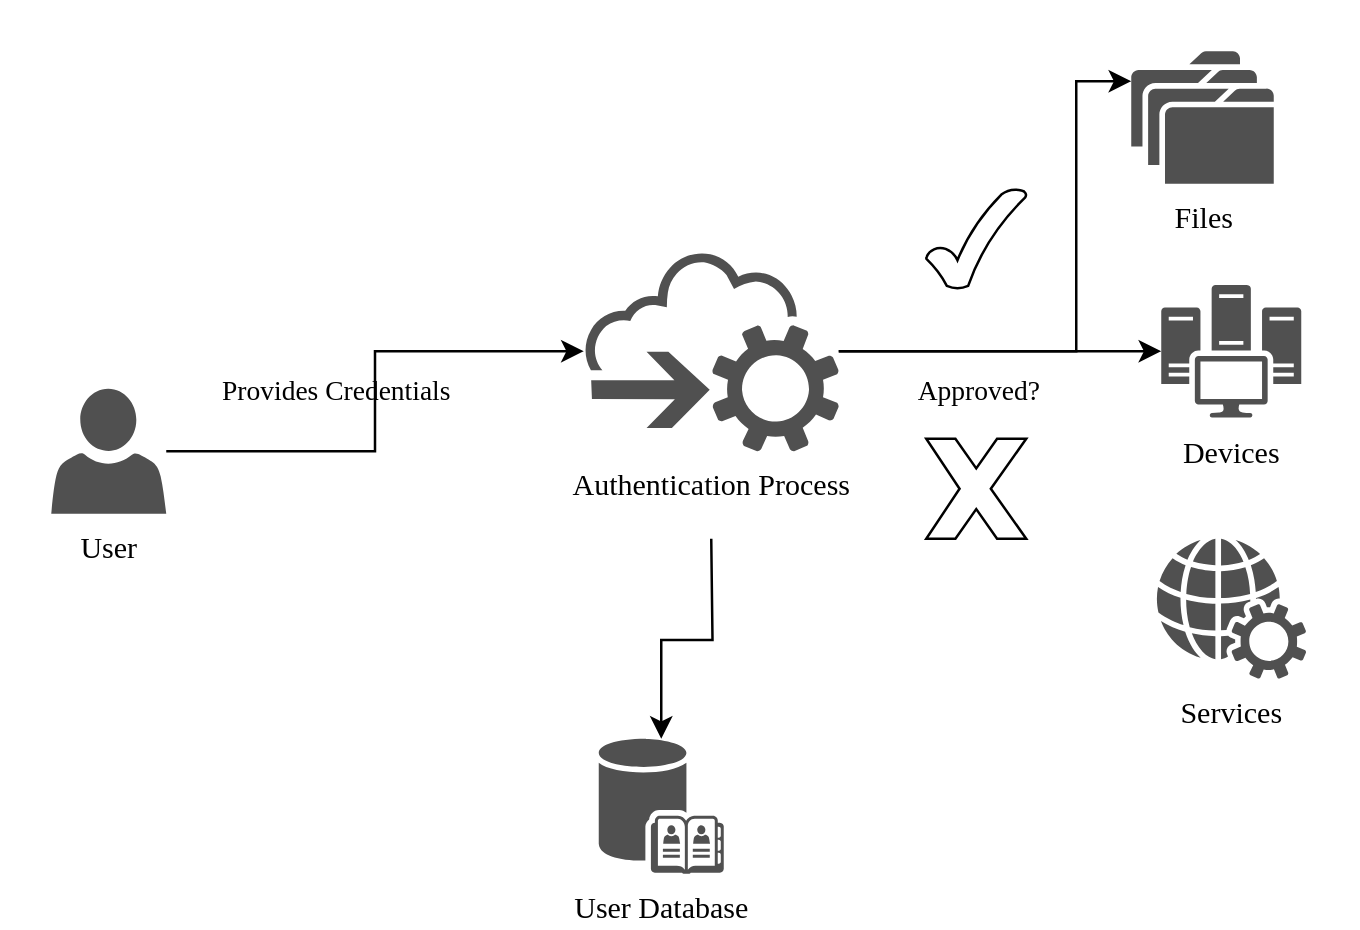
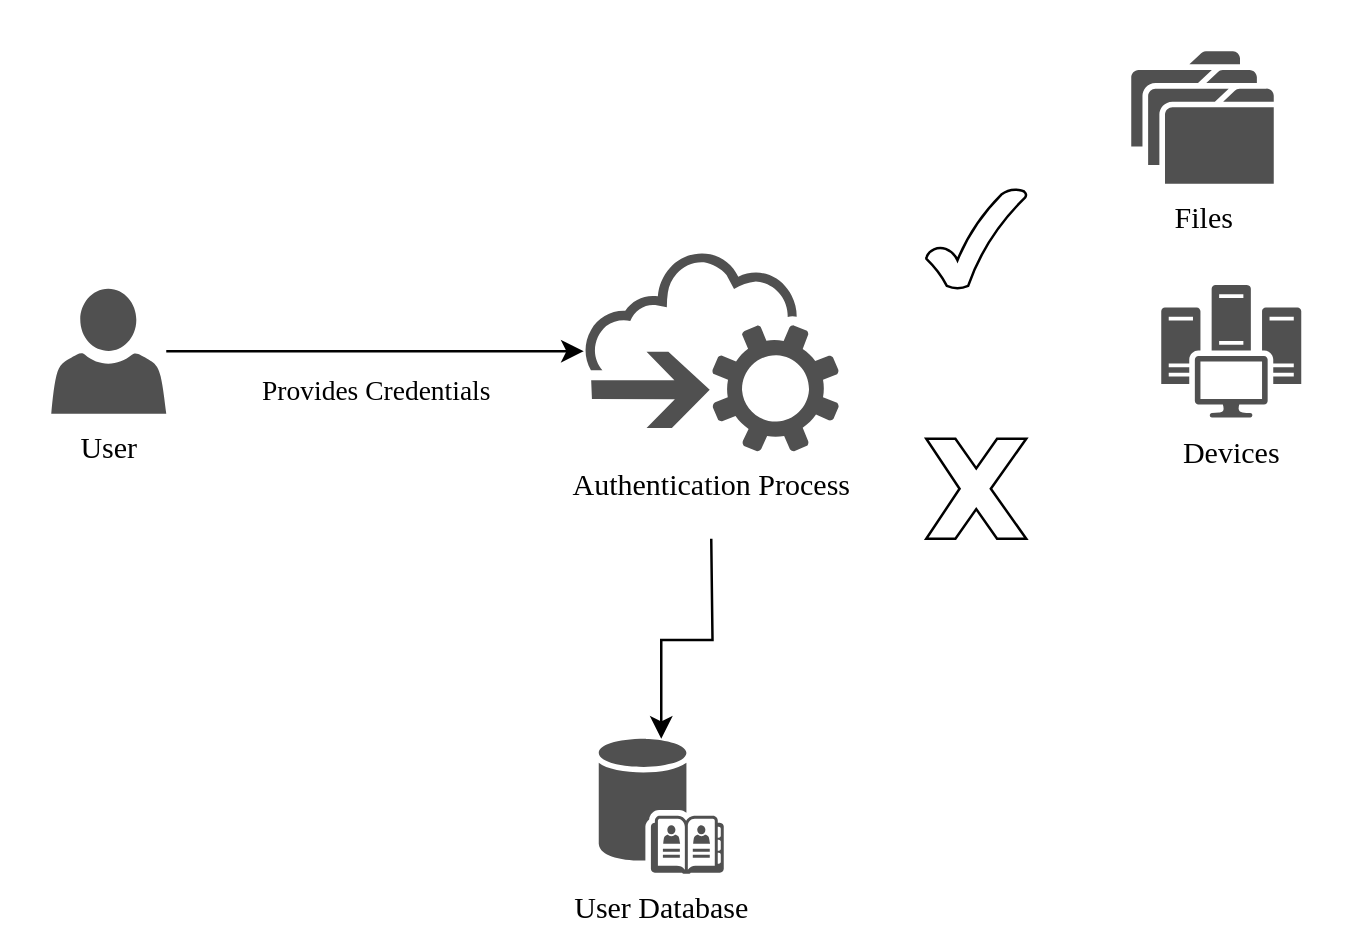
(1076, 195) -> none
(1112, 351) -> none
(109, 451) -> (109, 351)
(1231, 609) -> none
